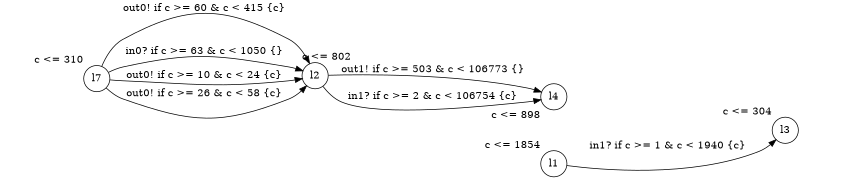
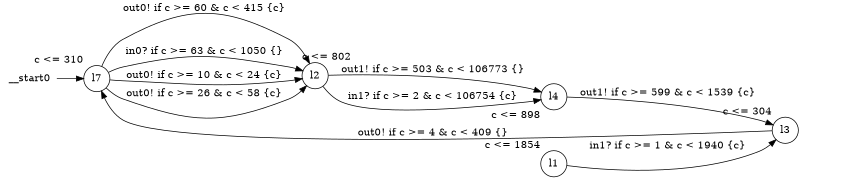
none -> (30, 79)
none -> (667, 104)
none -> (432, 139)
